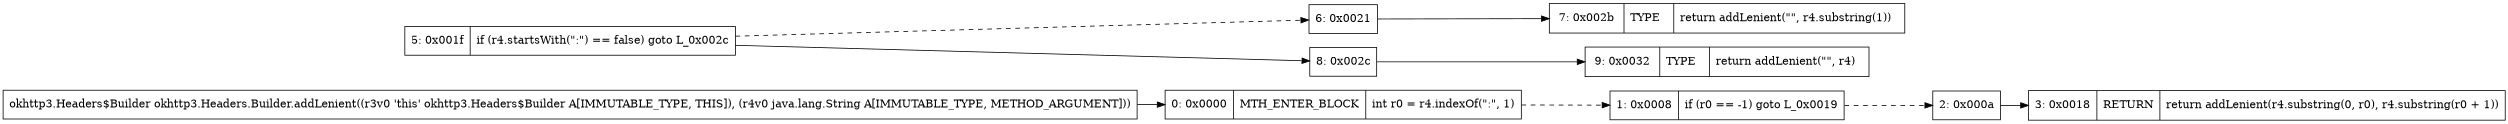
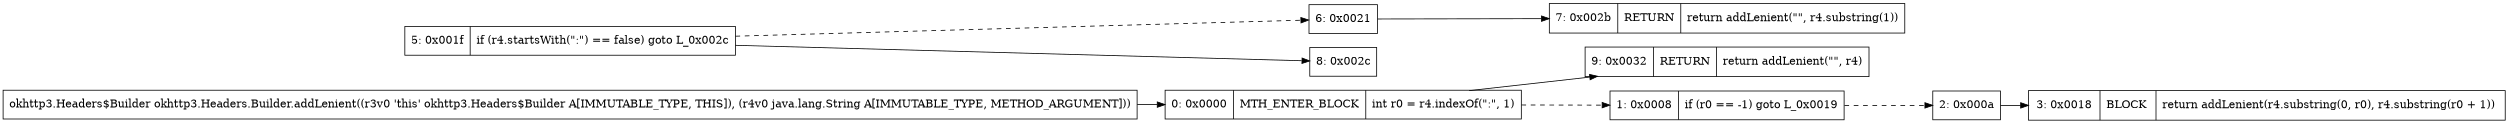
(1645, 18) -> (1649, 18)
(1681, 61) -> (1685, 61)
(1477, 62) -> (1529, 84)
(2128, 105) -> (2126, 105)
